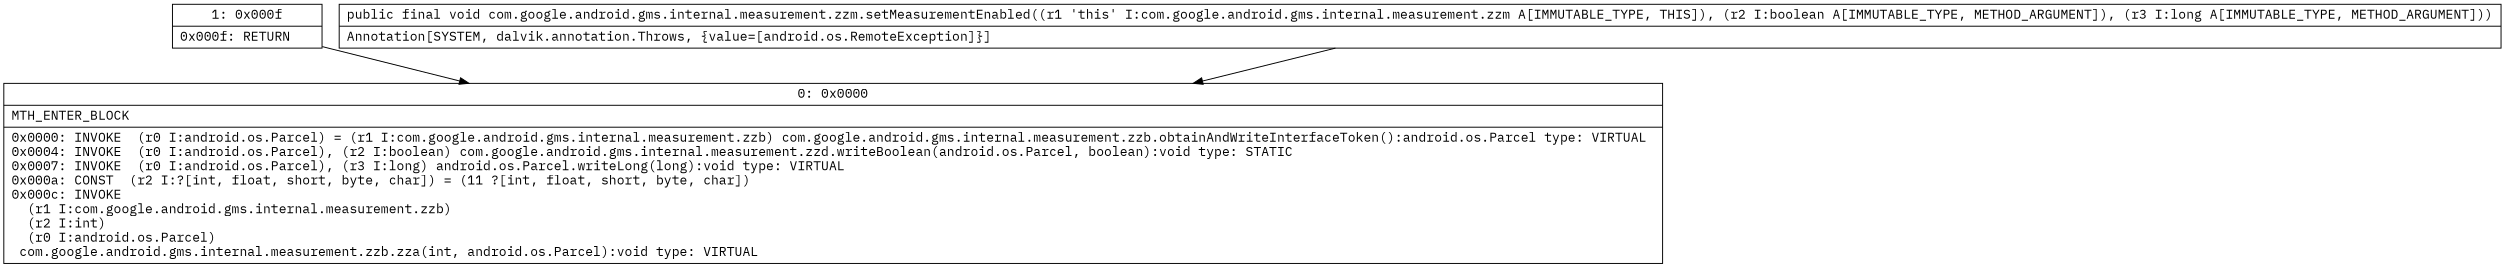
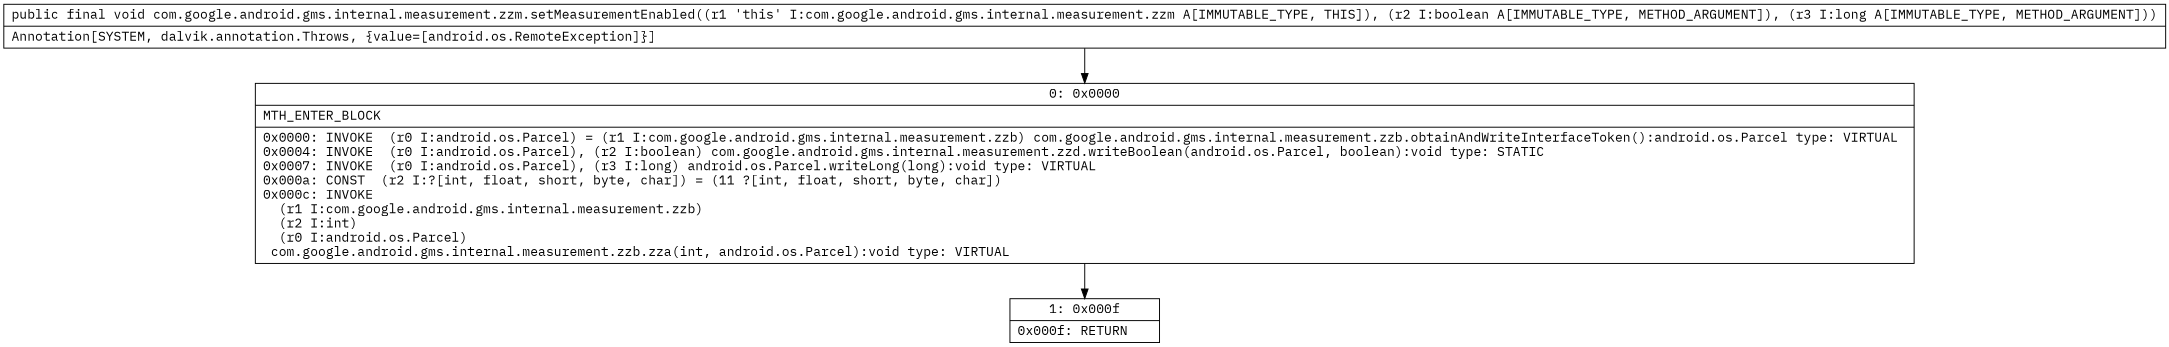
(391, 64) -> (1085, 276)
